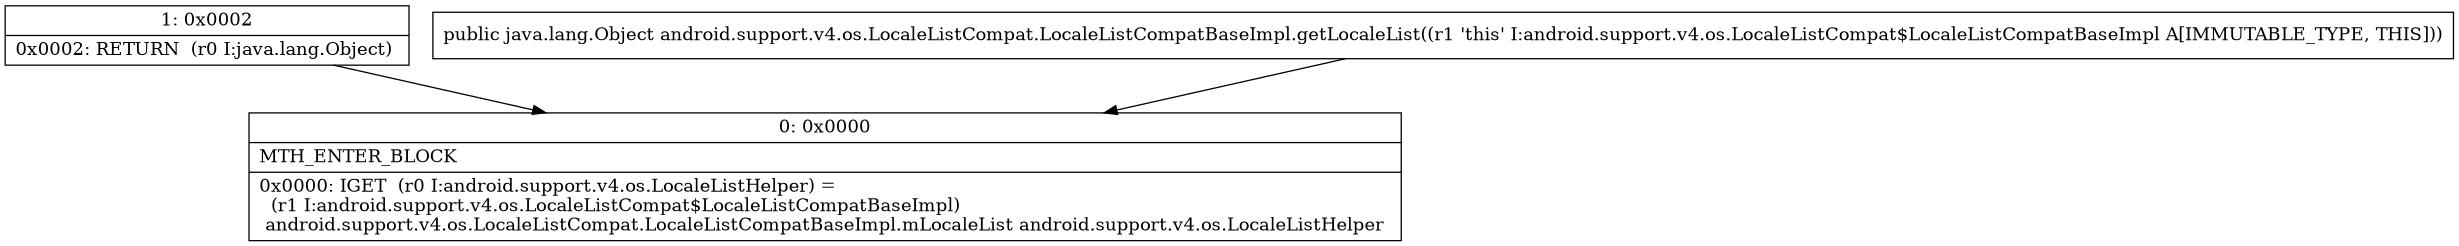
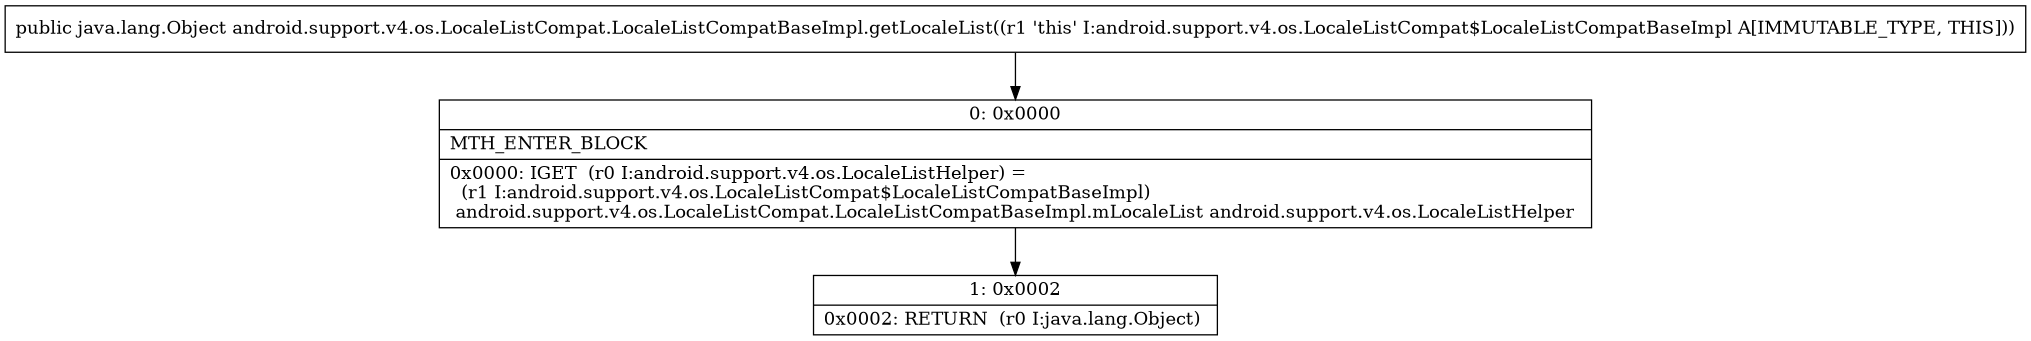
(433, 88) -> (1015, 245)
